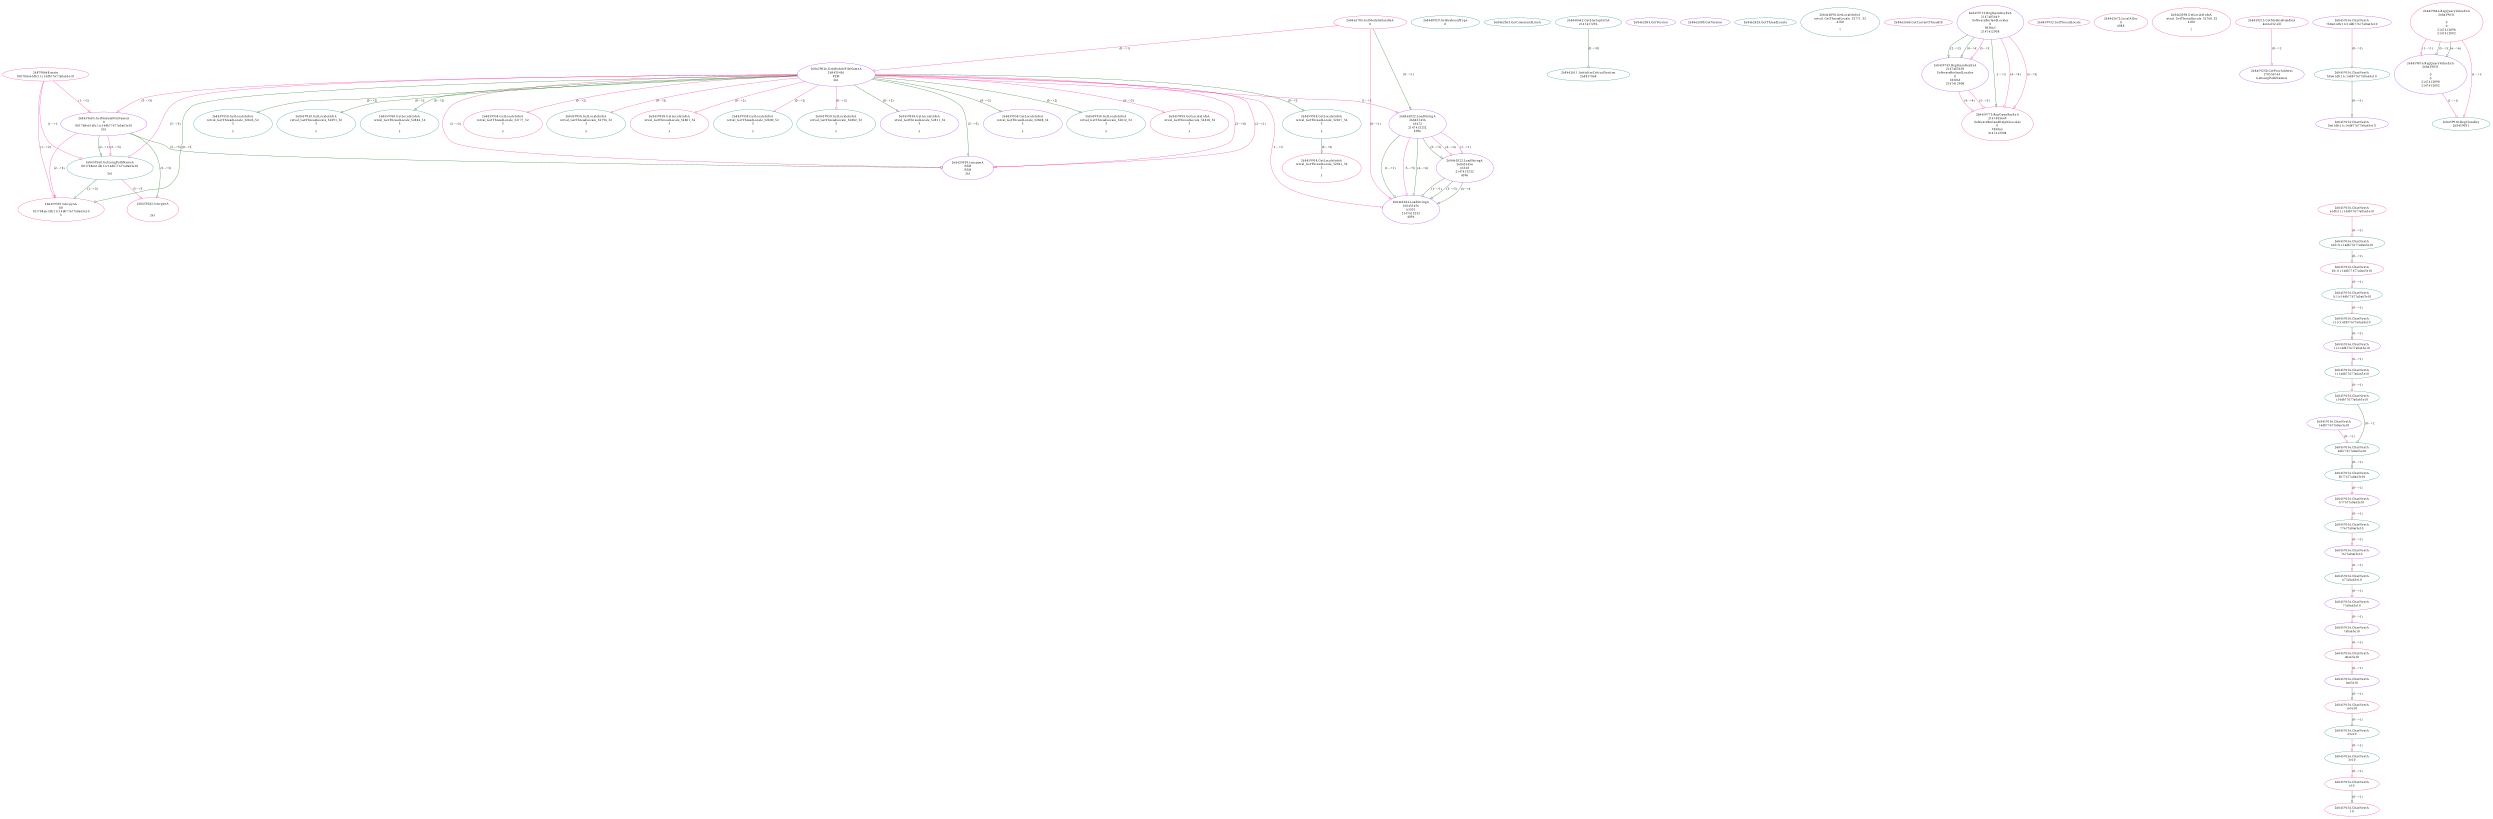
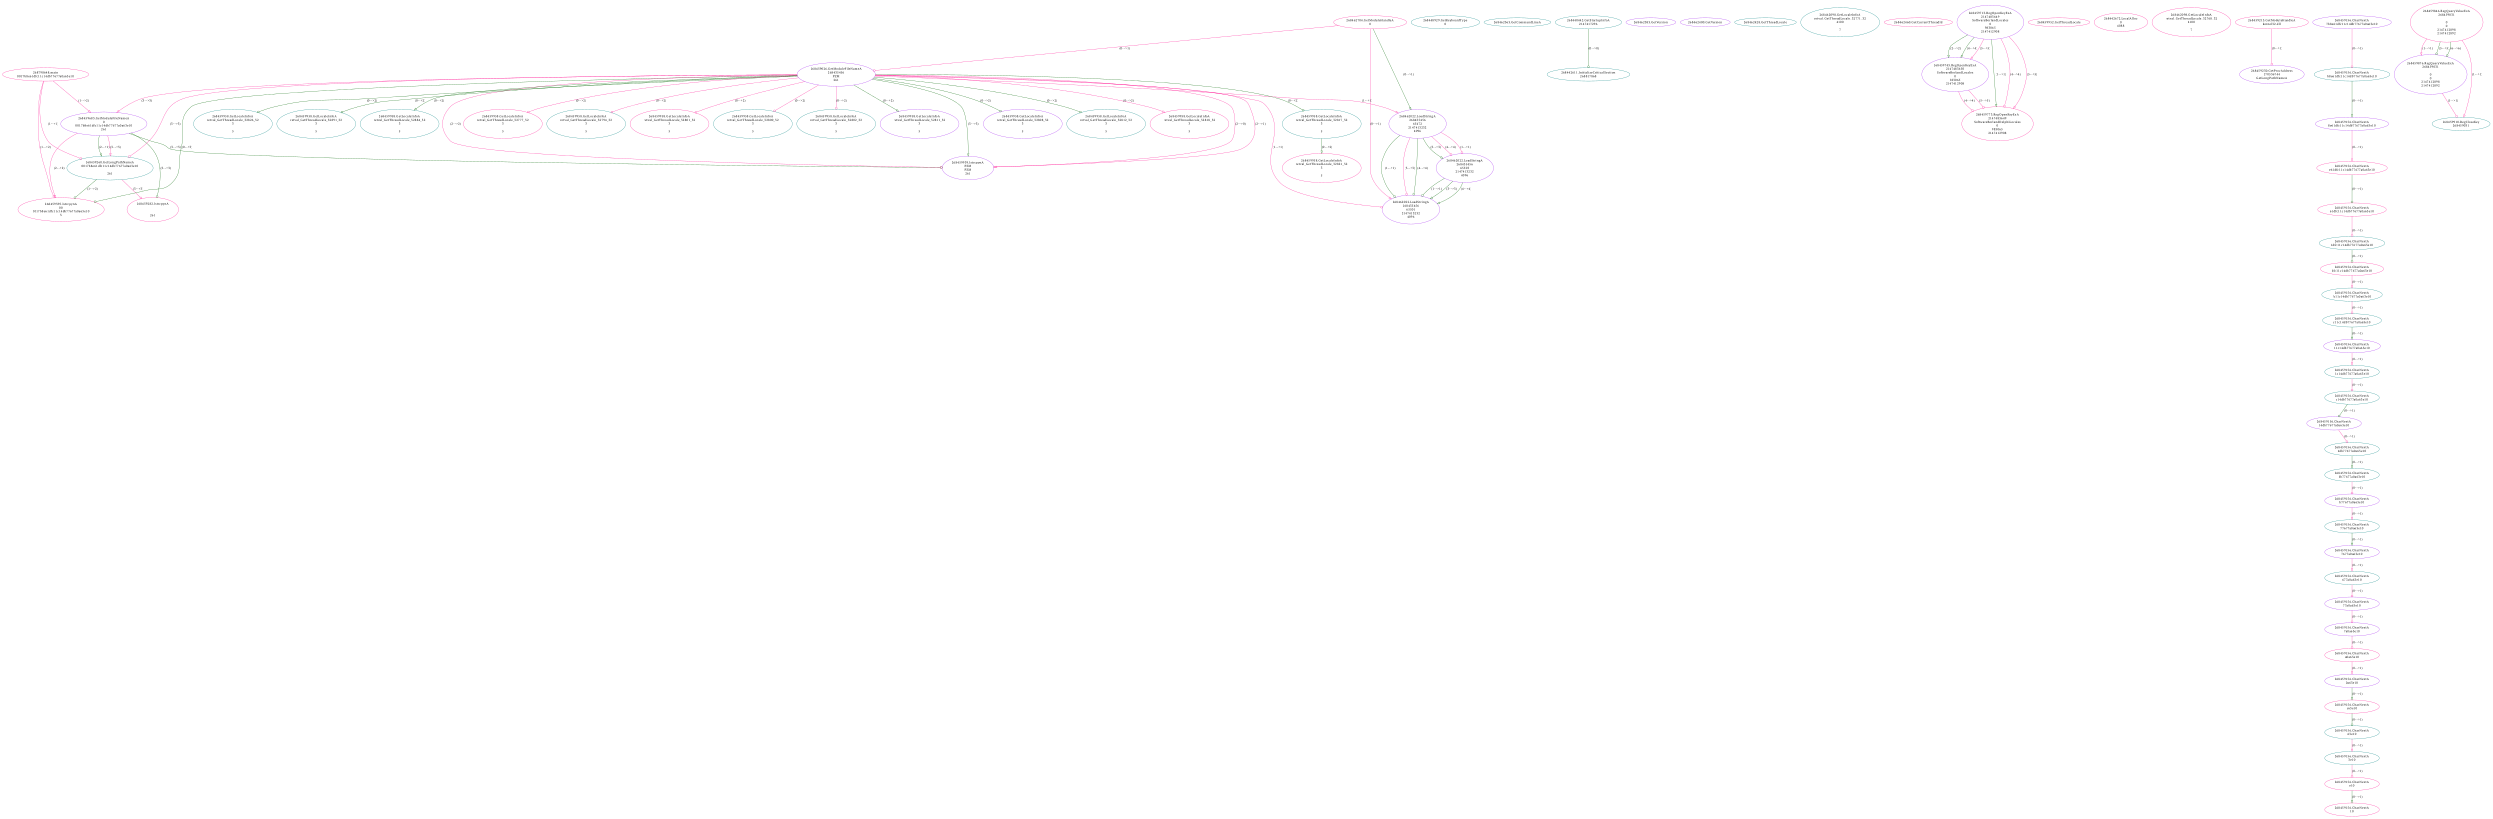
none -> (2352, 168)
(2365, 422) -> (2344, 410)
(2352, 538) -> (2352, 538)
